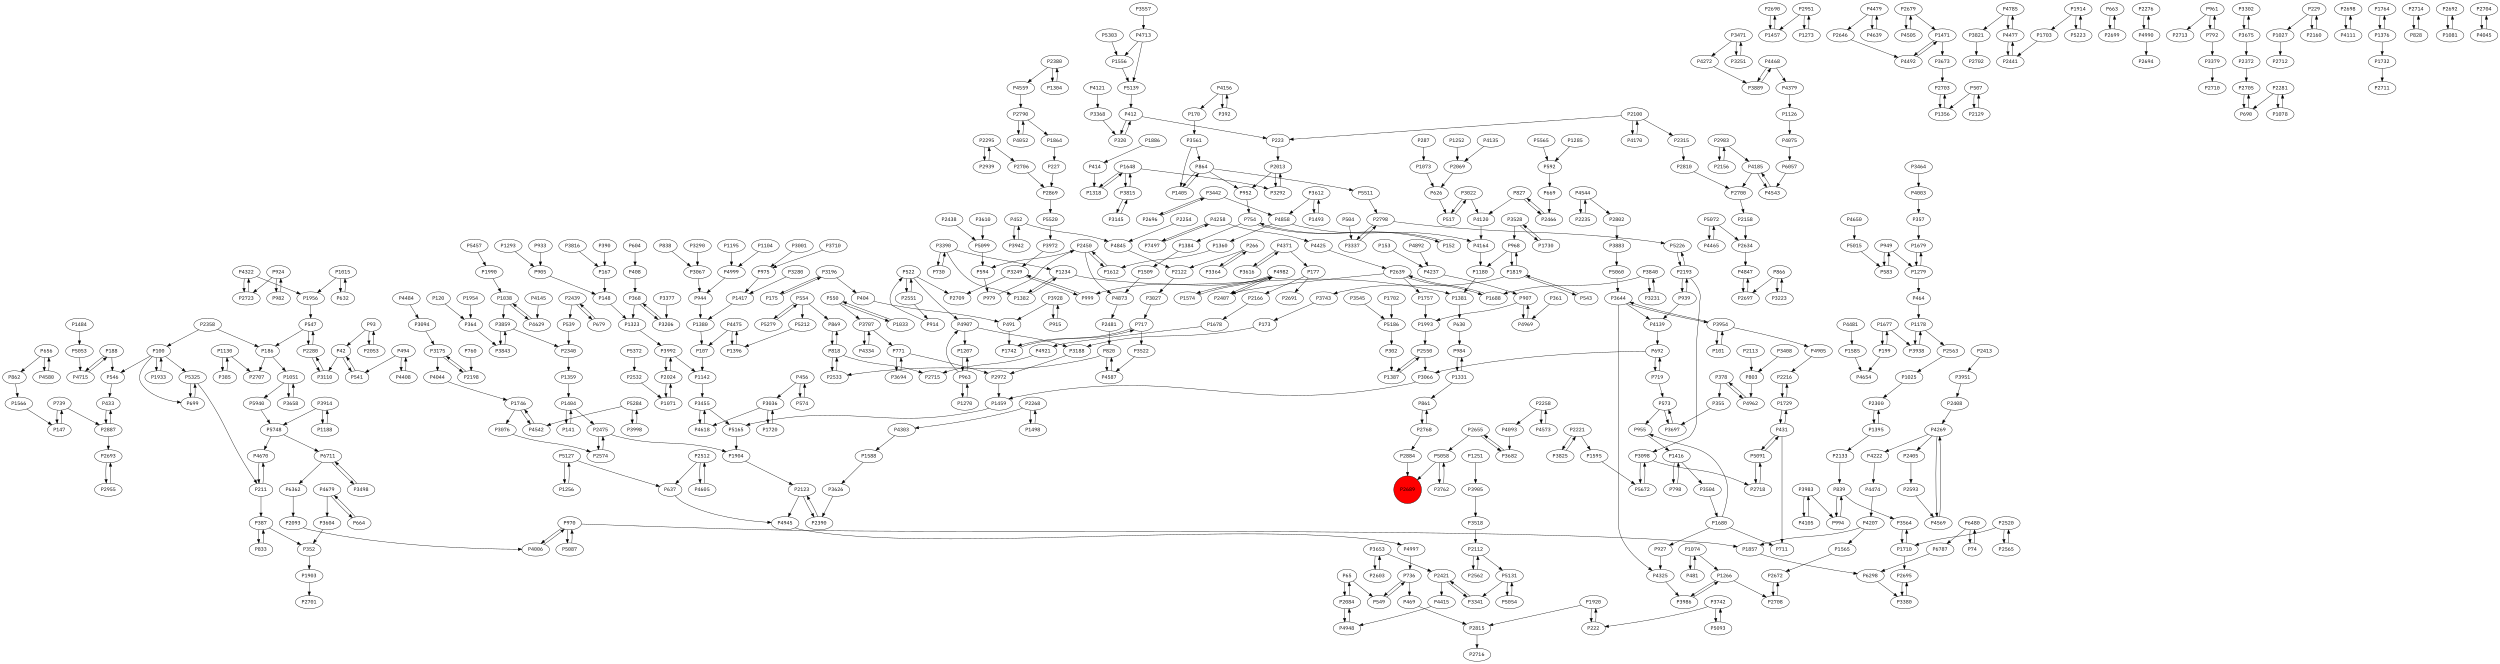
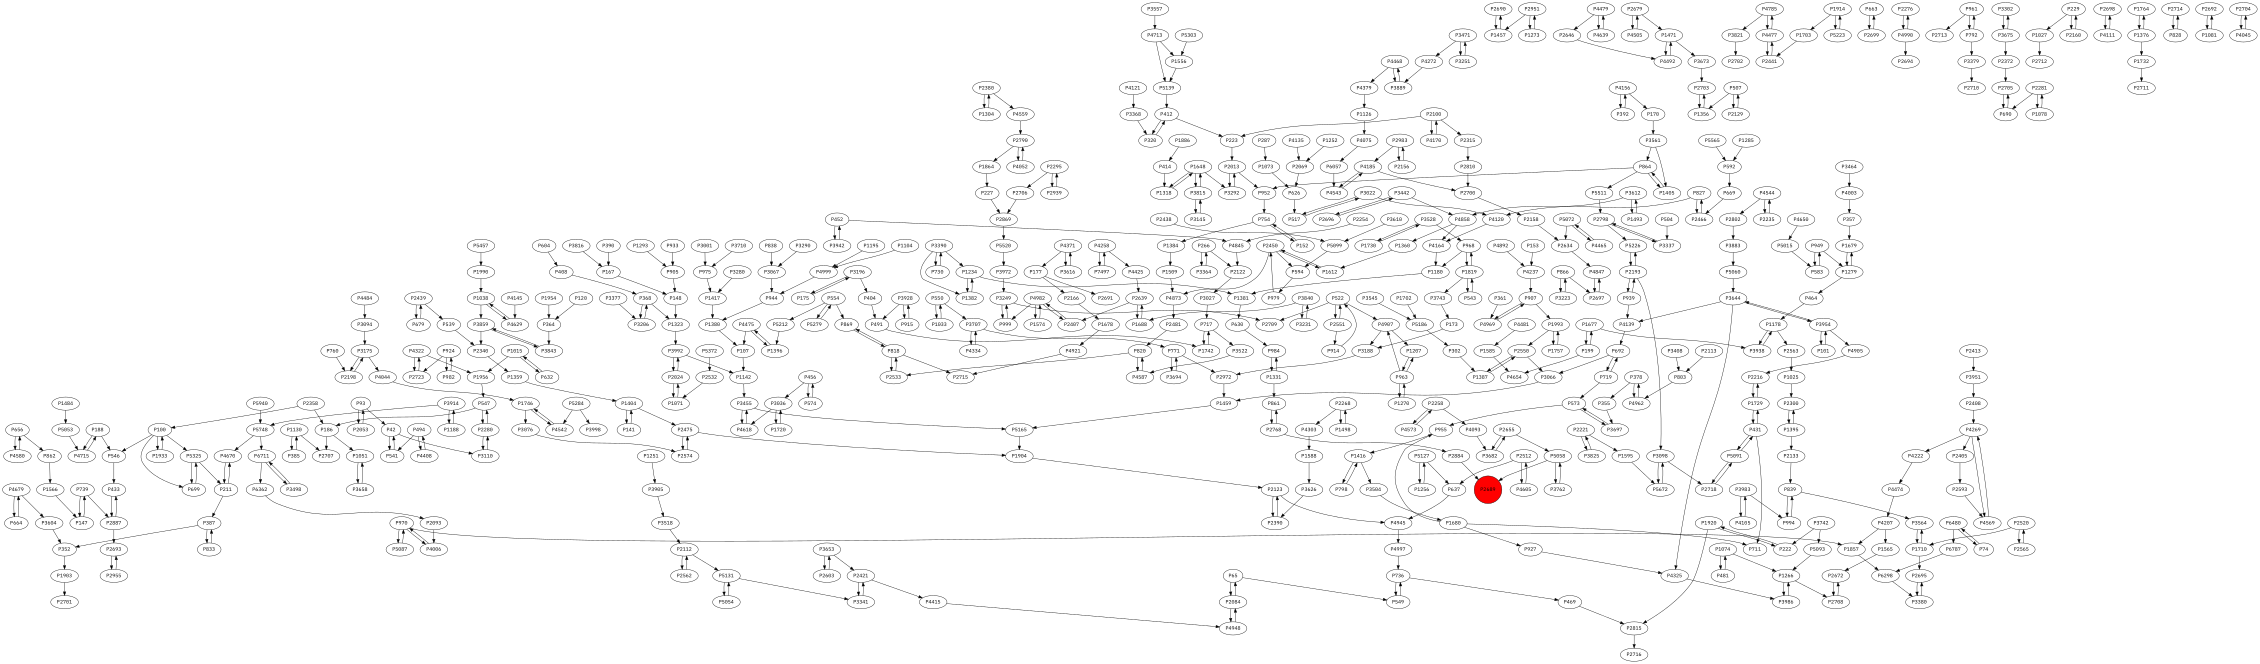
(1409, 283) -> (1553, 336)
(275, 389) -> none
(637, 419) -> none
(1721, 617) -> (1803, 561)
